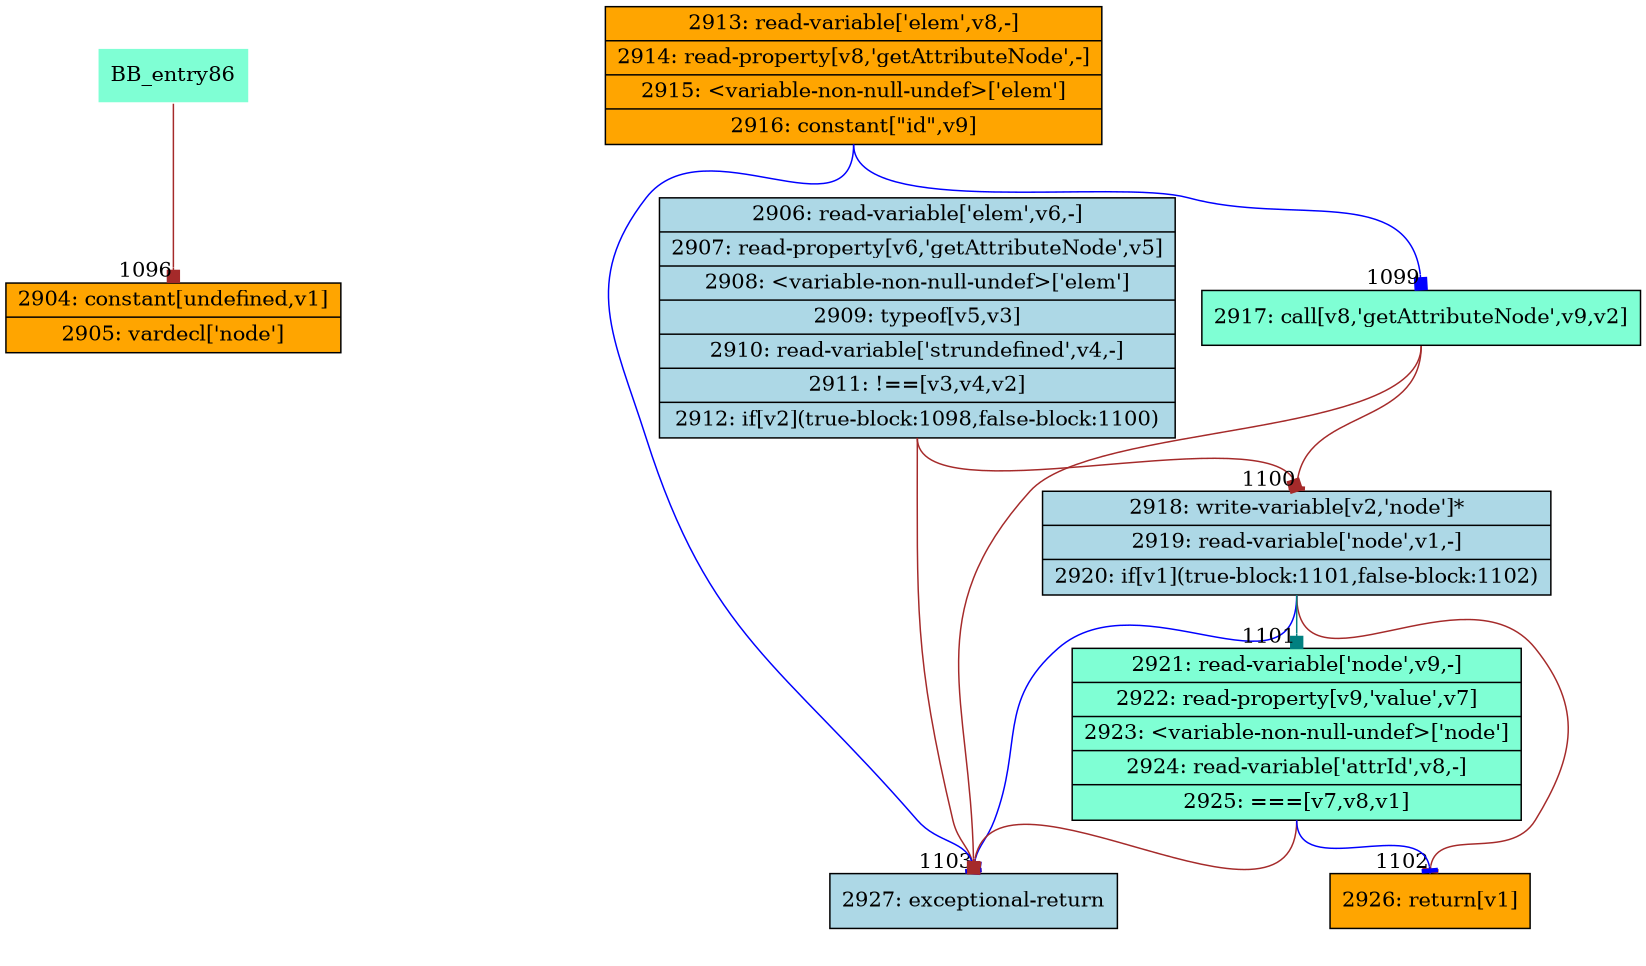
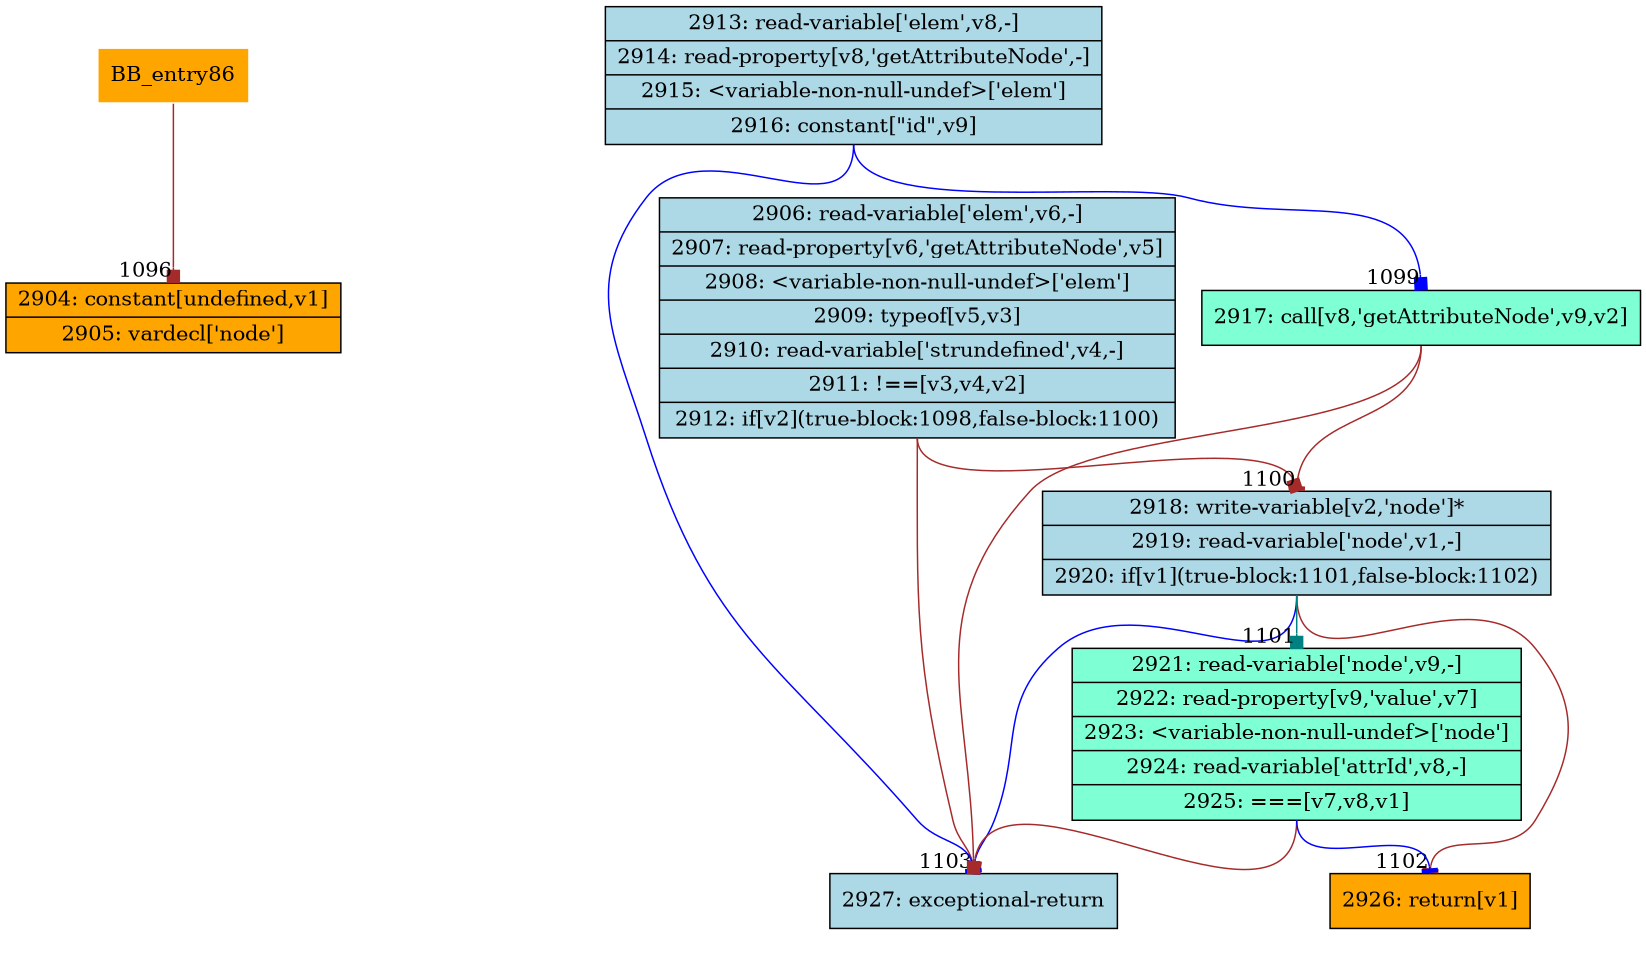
(173, 76) -> (173, 76)
(854, 76) -> (854, 76)
